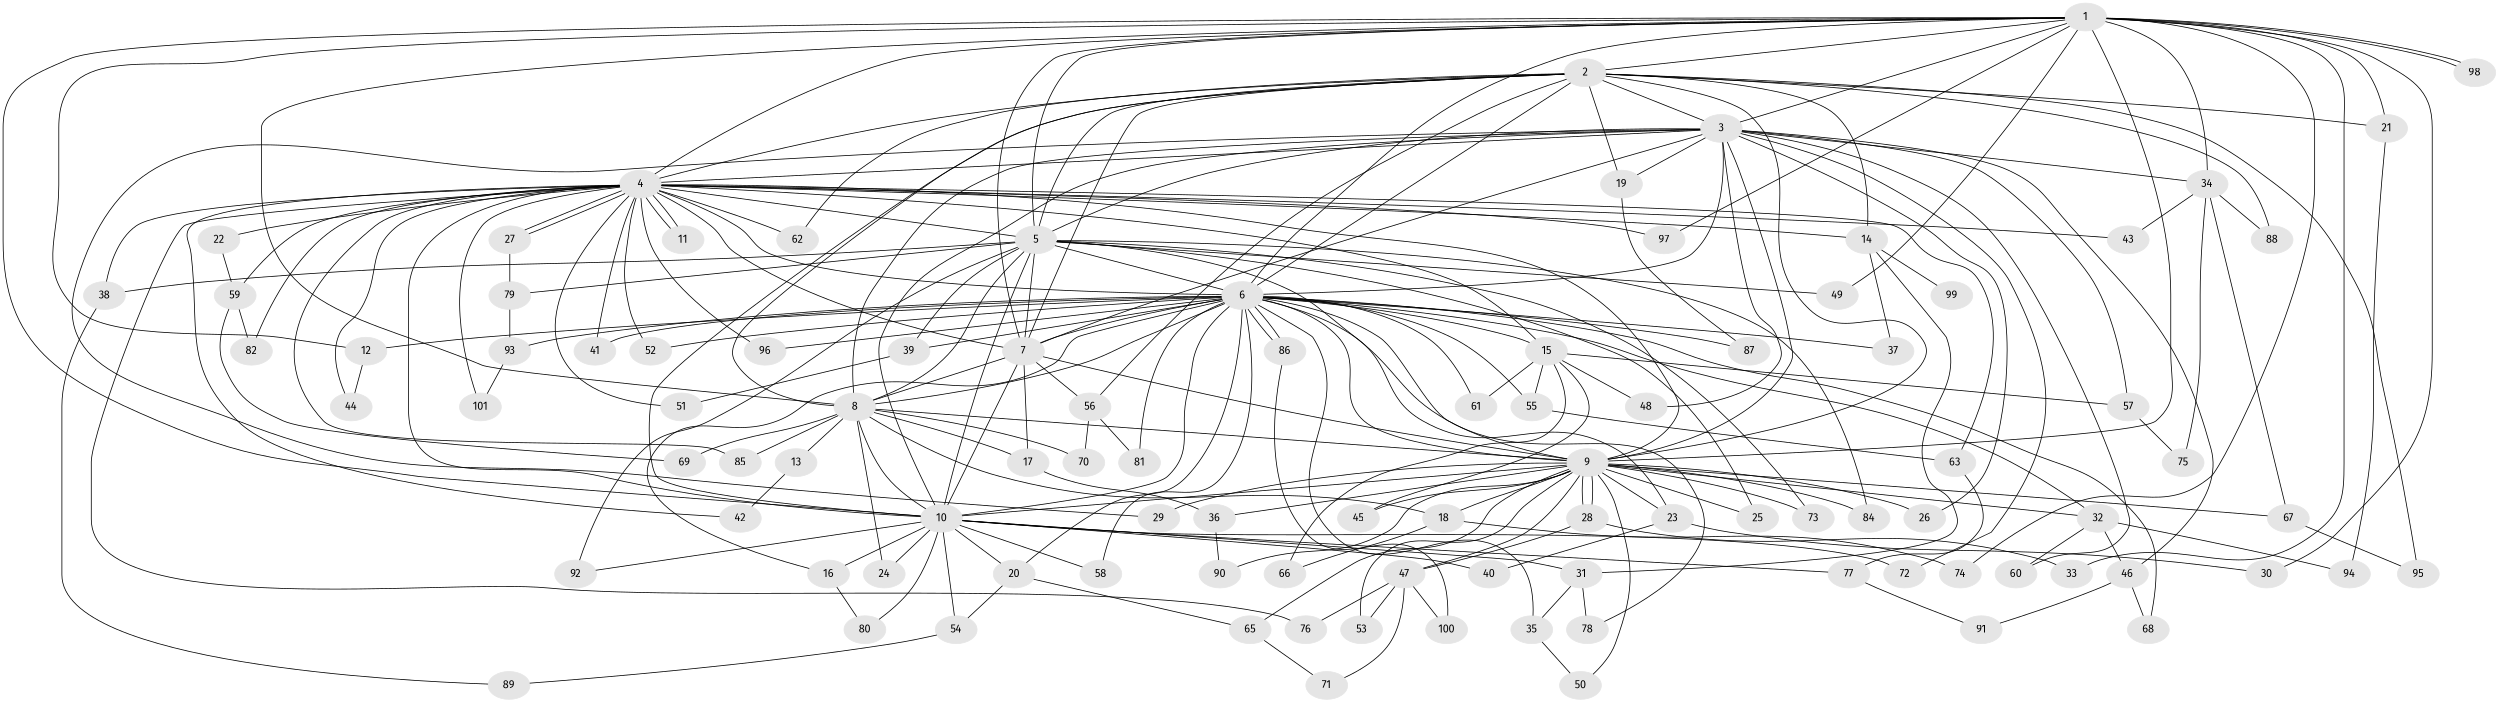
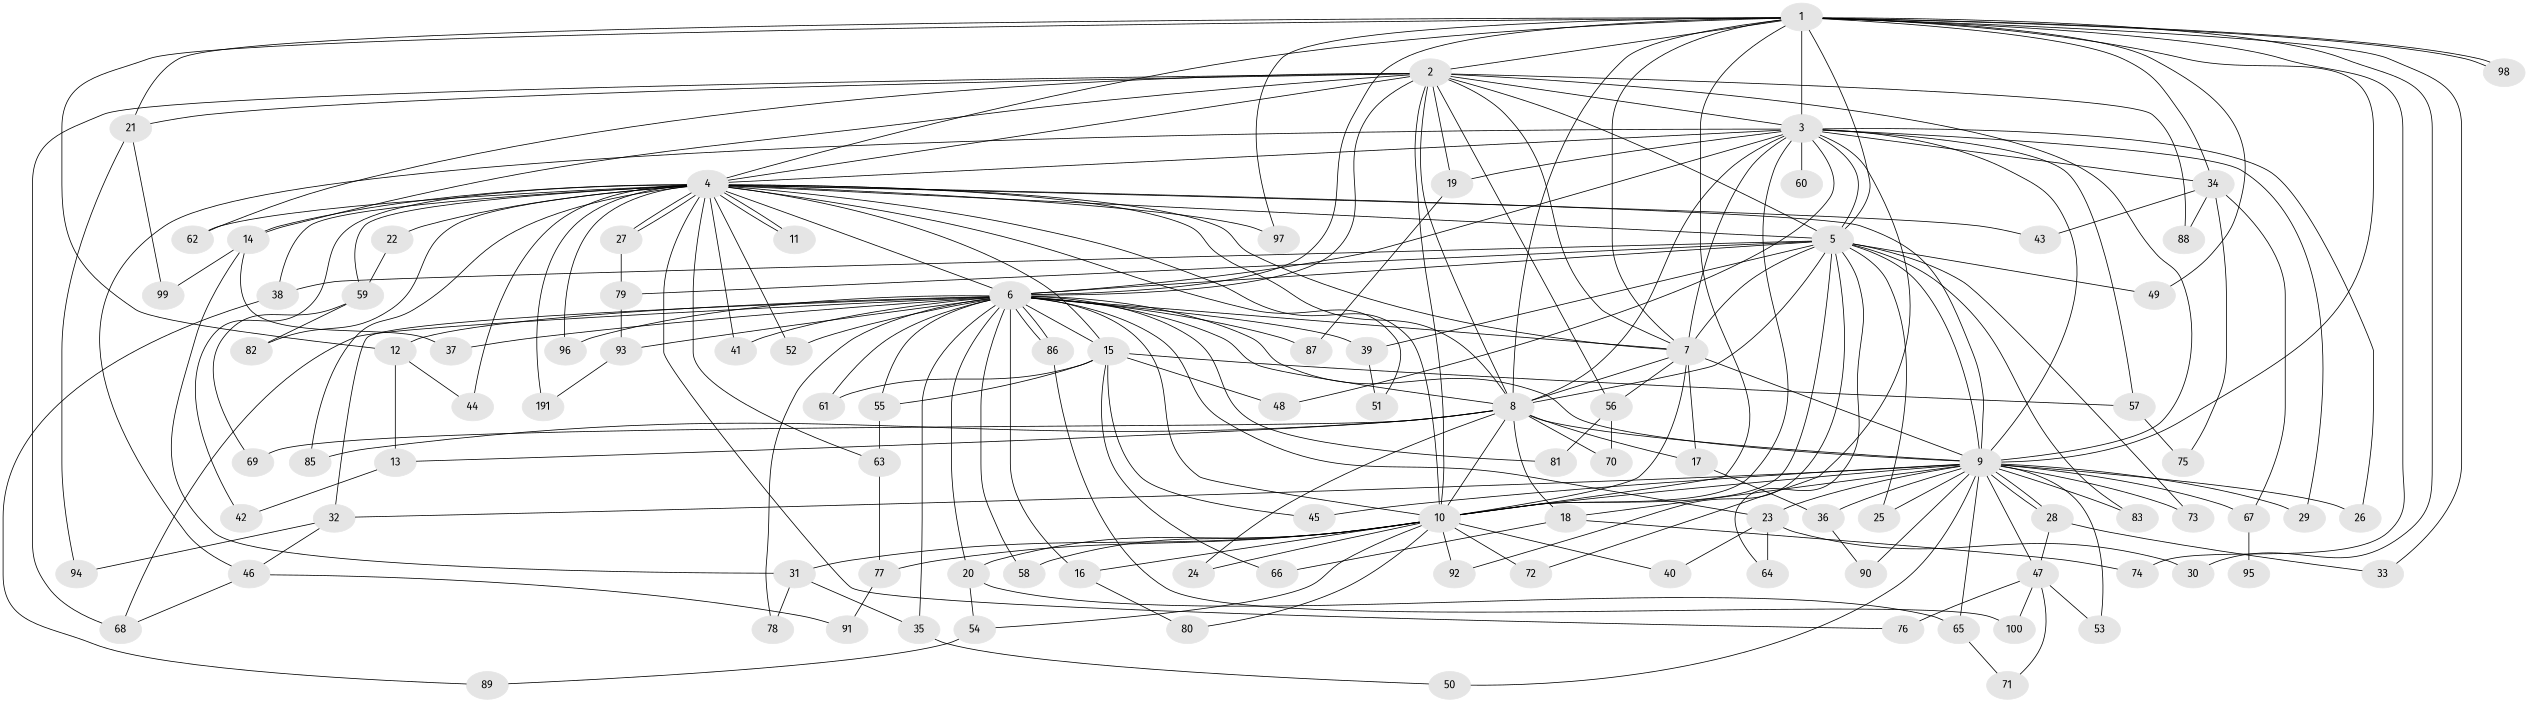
(2154, 121) -> (466, 92)
none -> (147, 212)
none -> (1165, 219)
none -> (395, 407)
(480, 407) -> (543, 407)
(1869, 518) -> (2137, 518)
(2057, 546) -> none
none -> (1768, 574)
